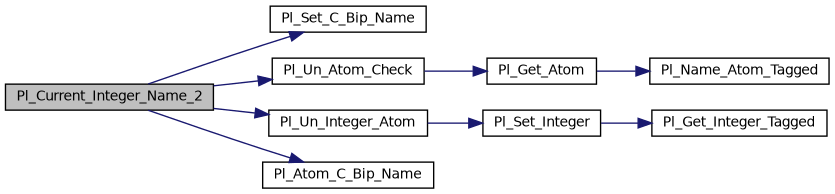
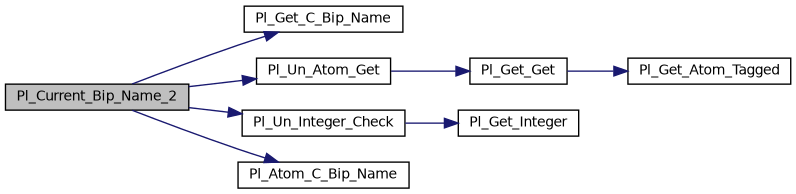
(348, 19) -> (324, 19)
(348, 71) -> (324, 71)
(542, 71) -> (518, 71)
(739, 71) -> (709, 71)
(109, 97) -> (97, 97)
(348, 123) -> (324, 123)
(542, 123) -> (518, 123)
(739, 123) -> none
